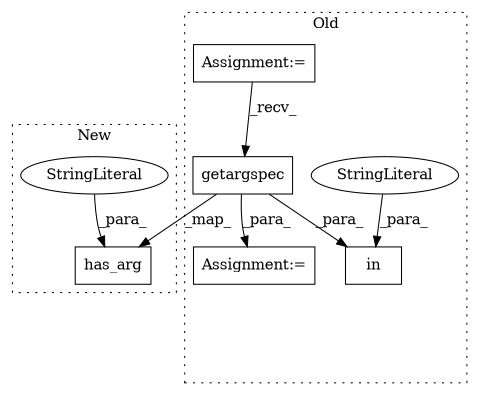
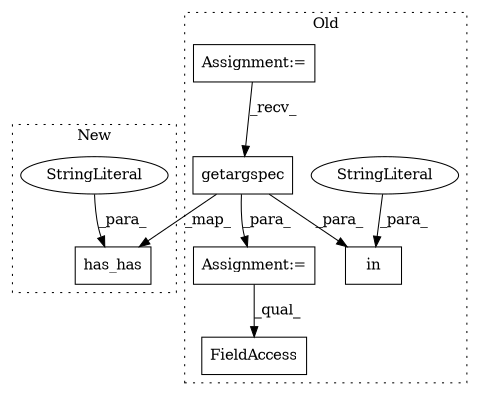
(113, 266) -> (113, 266)
none -> (254, 356)
